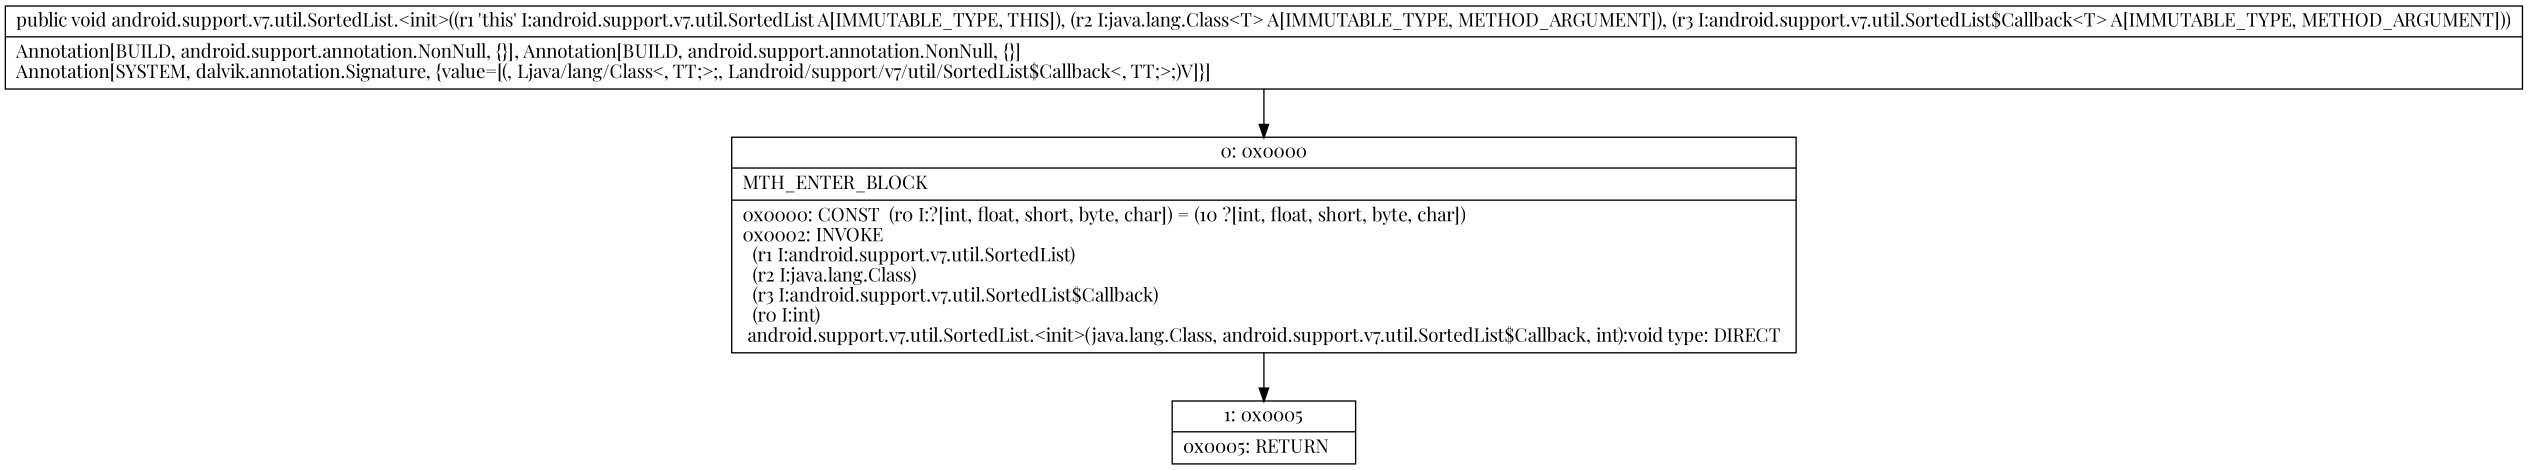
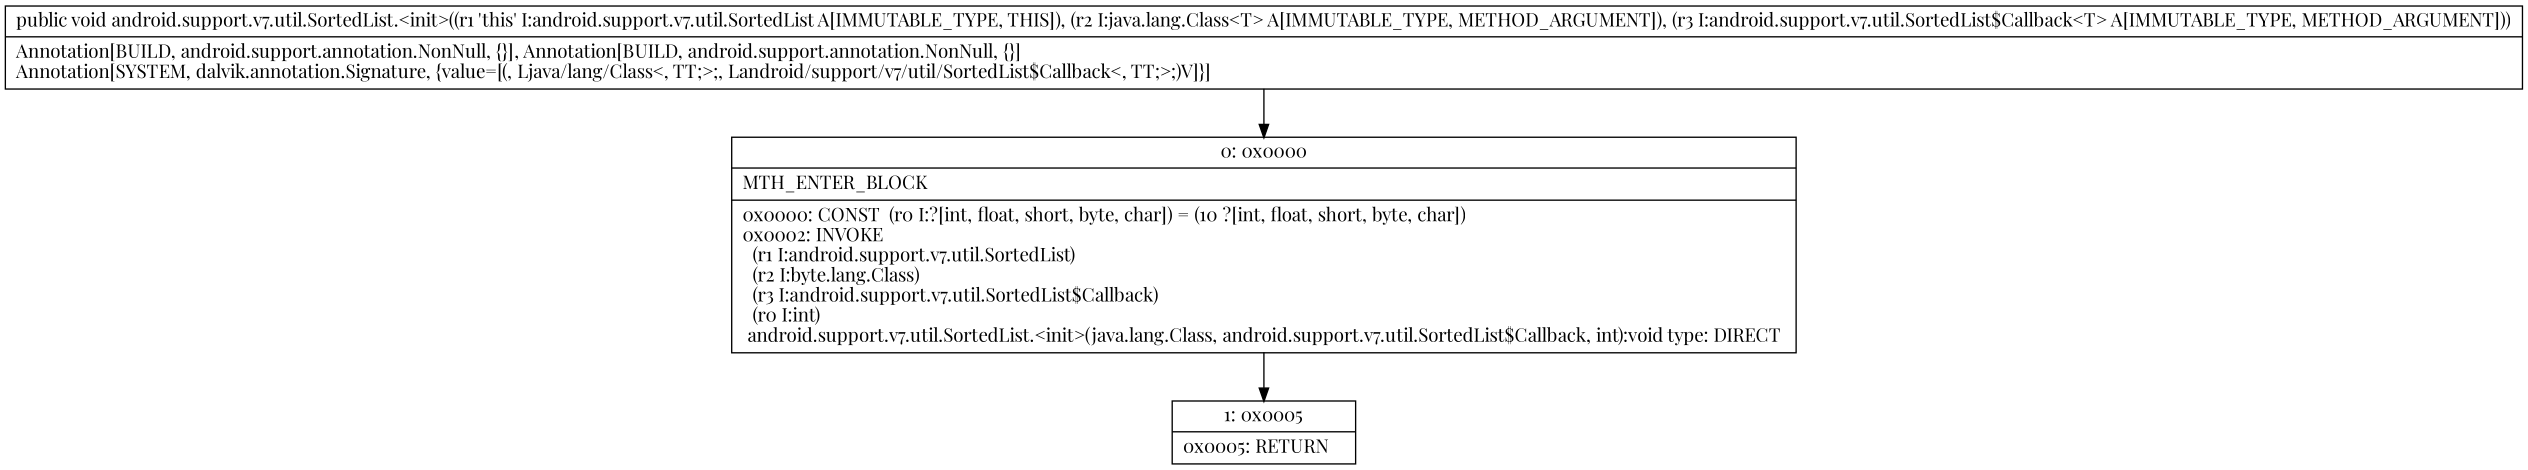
(829, 276) -> (831, 276)
